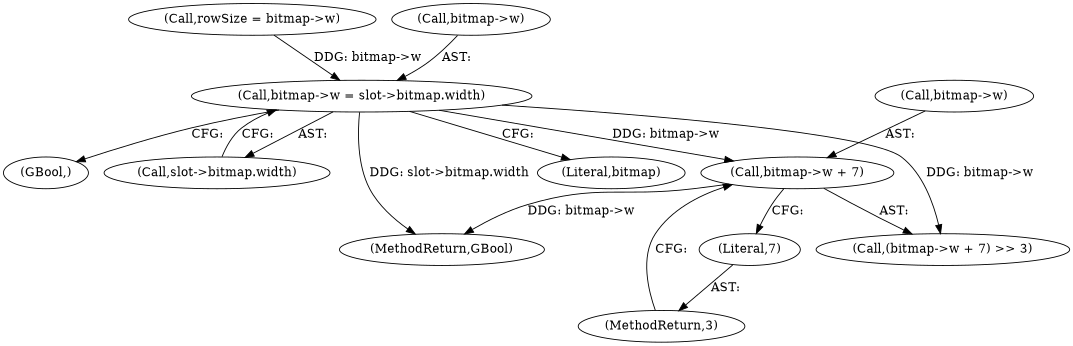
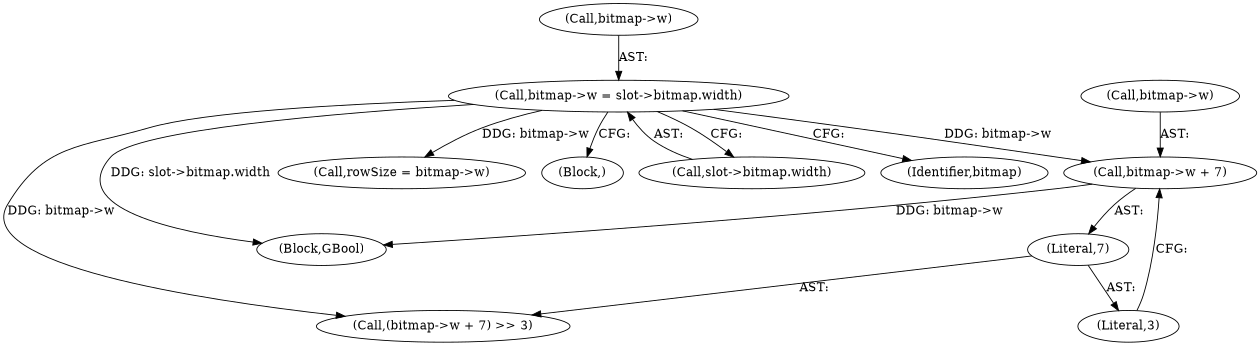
(303, 55) -> (485, 127)
(260, 134) -> (671, 134)
(315, 134) -> (729, 134)
(46, 173) -> (583, 173)
(611, 173) -> (964, 173)
(864, 210) -> (786, 285)
(790, 211) -> (1131, 211)
(442, 250) -> (322, 250)
(662, 326) -> (1128, 326)
